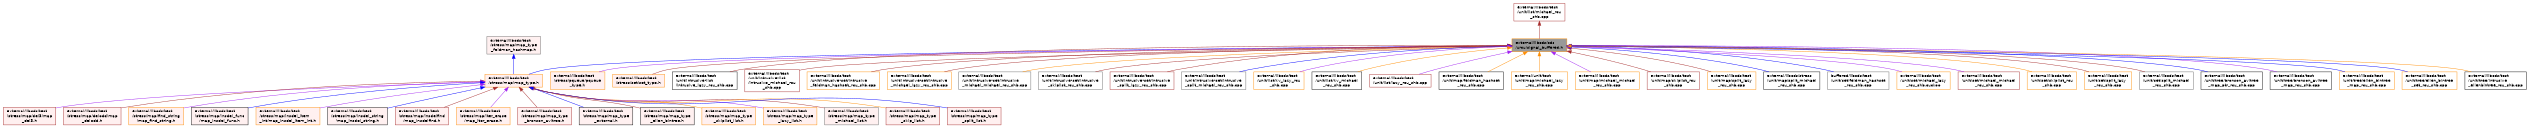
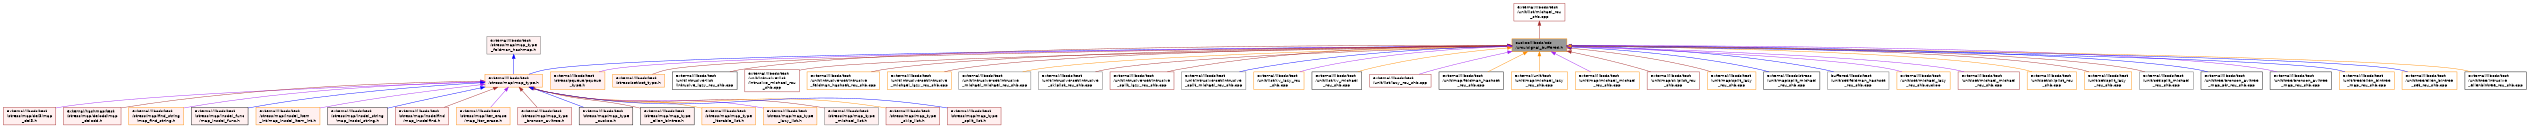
(1539, 45) -> (1539, 45)
(92, 116) -> (92, 116)
(606, 116) -> (606, 116)
(729, 116) -> (729, 116)
